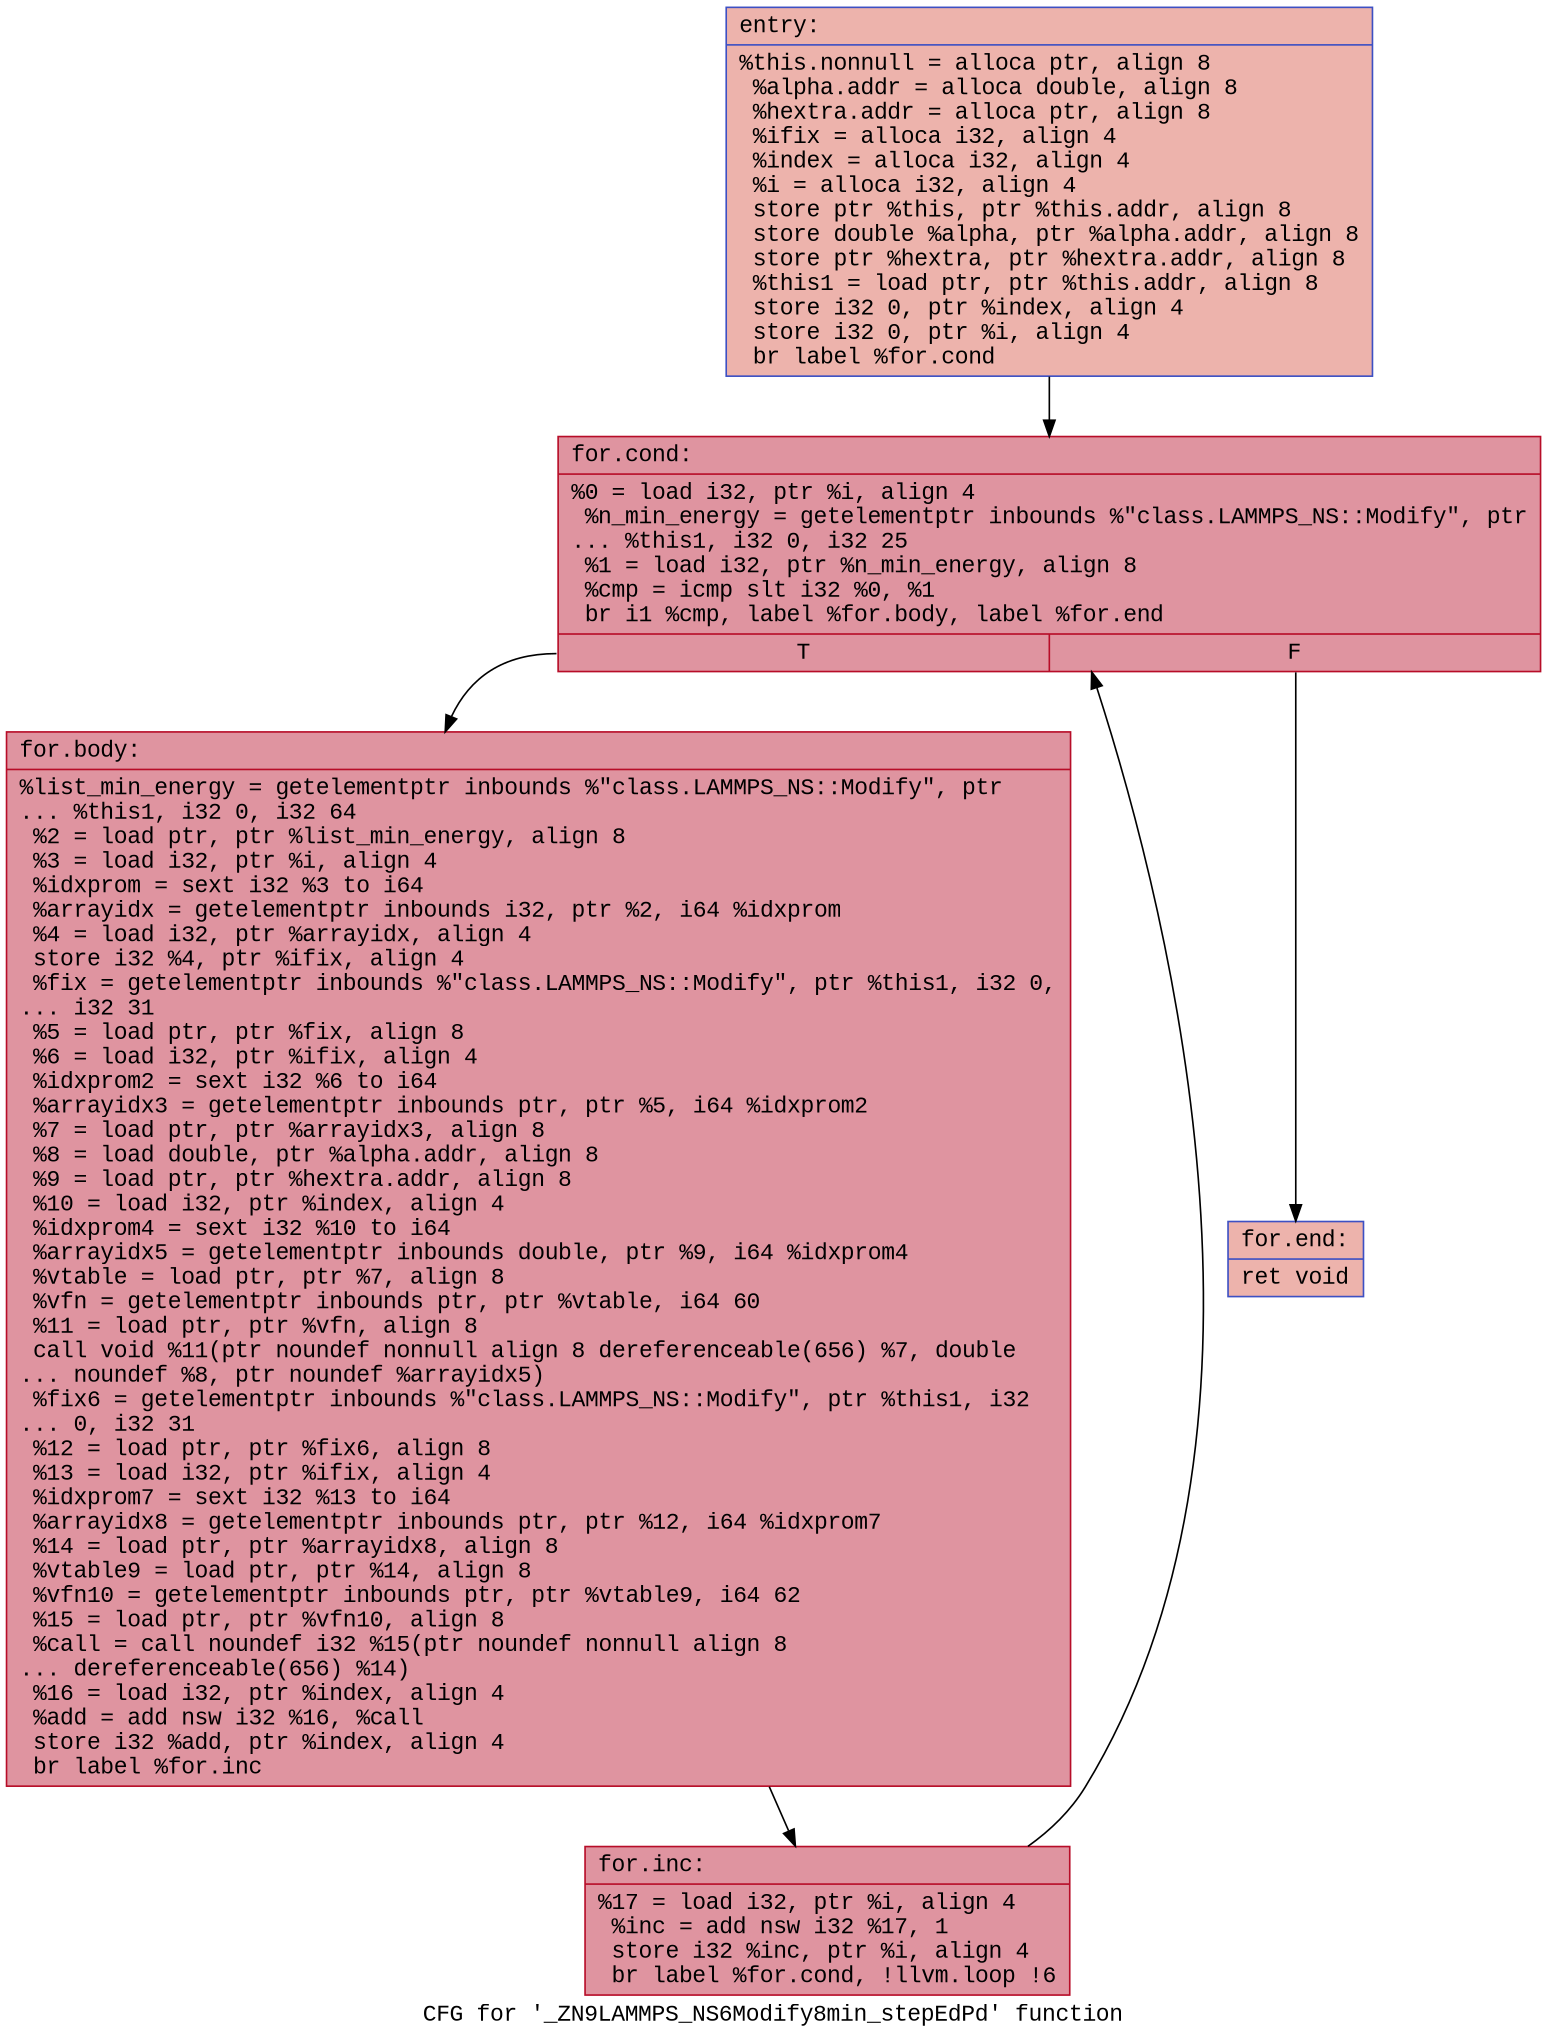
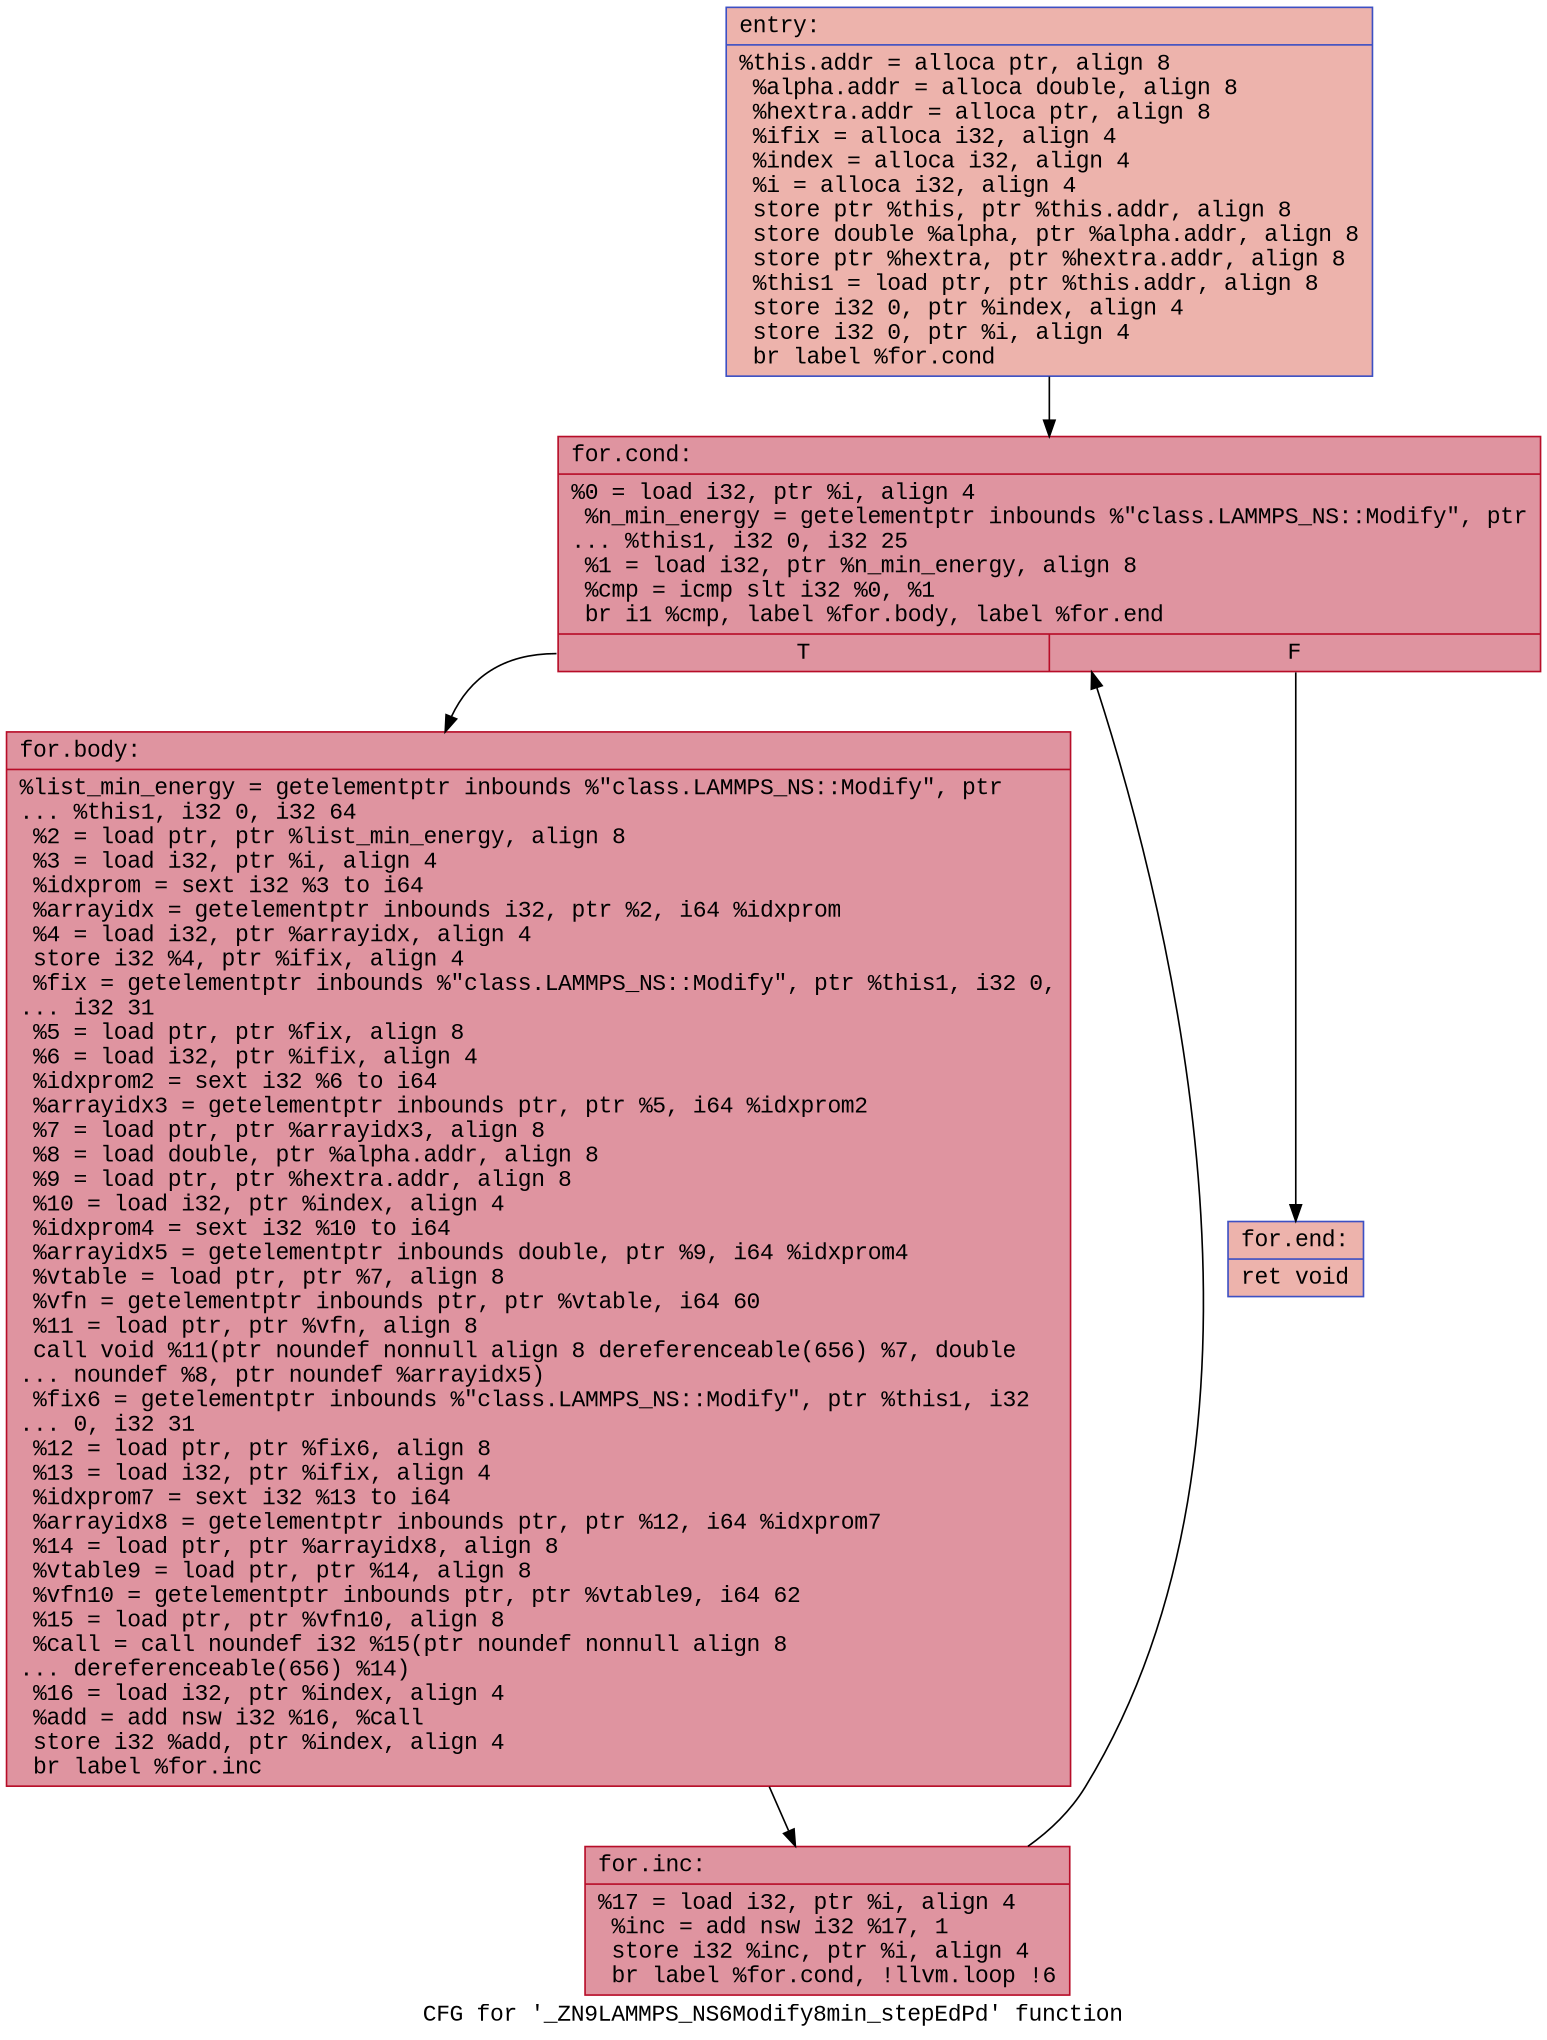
(975, 63) -> (956, 63)
